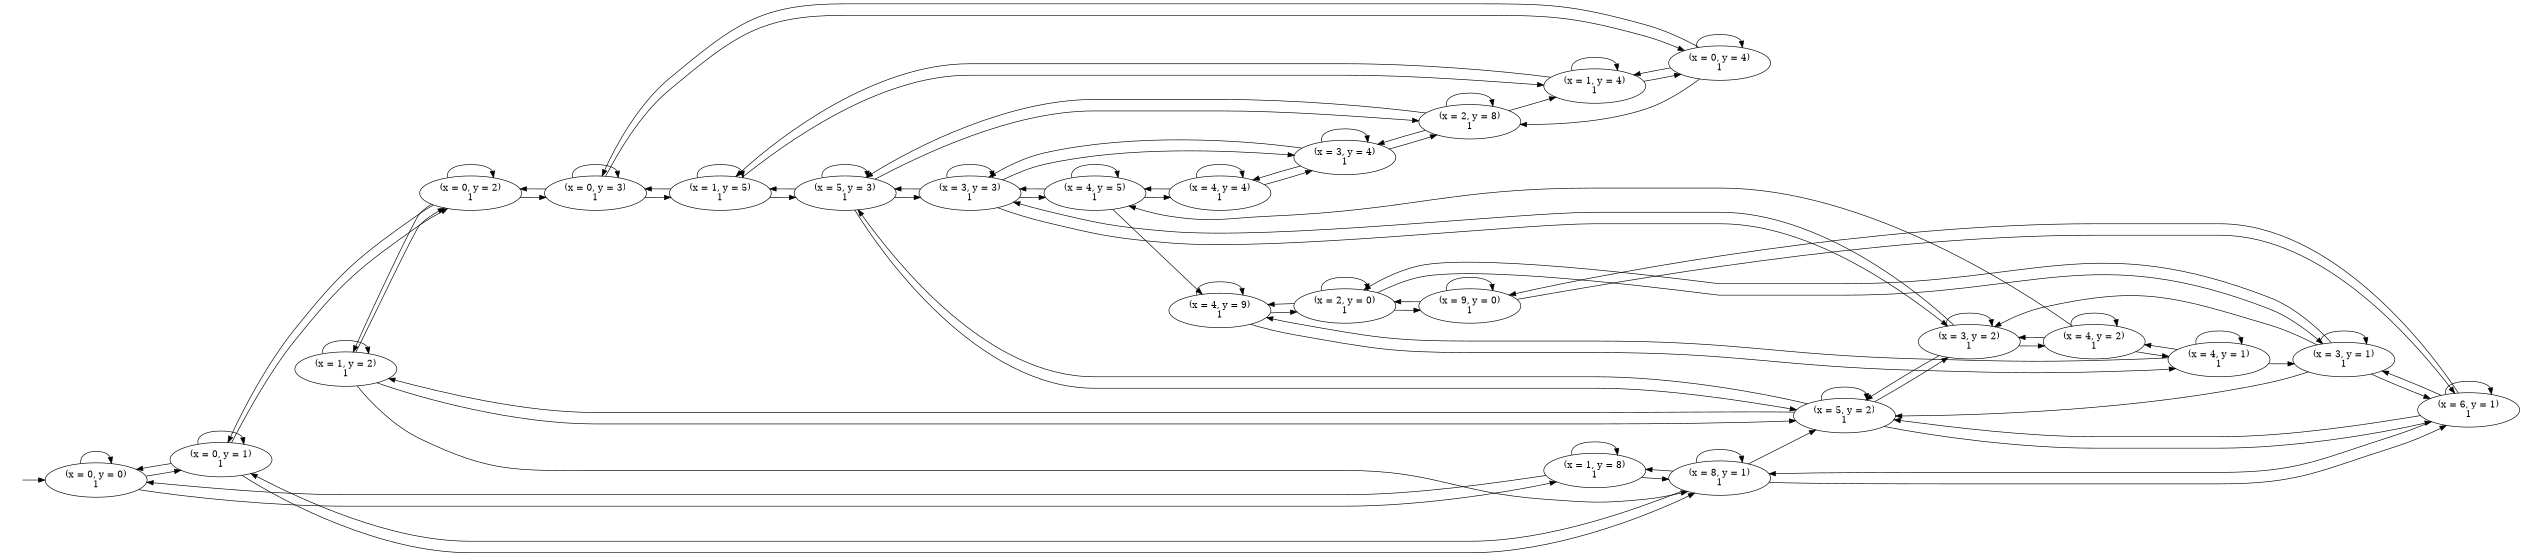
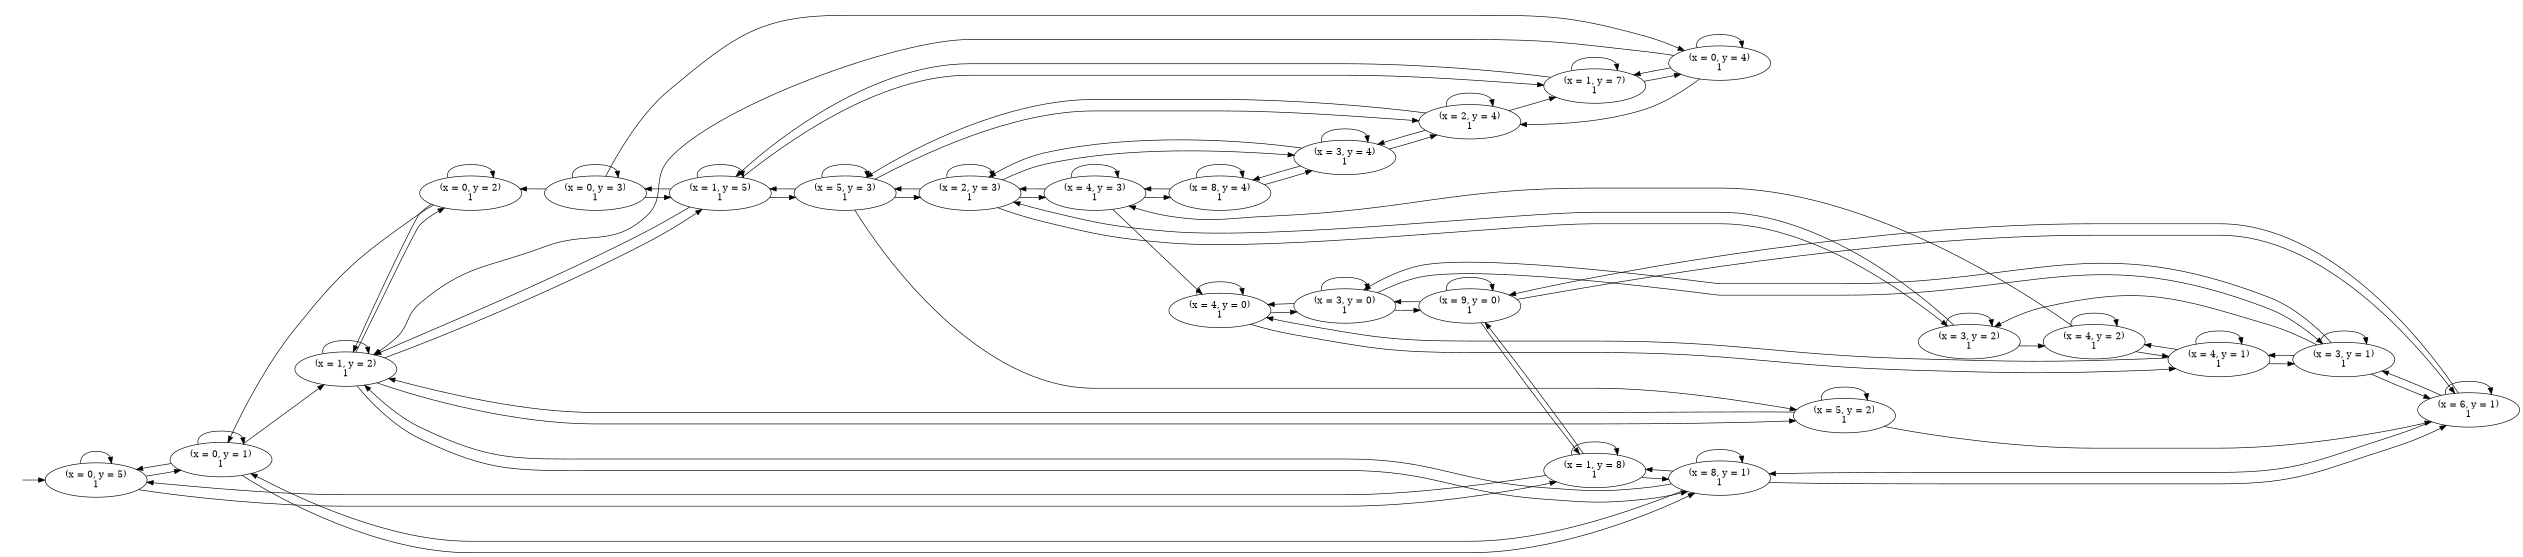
(1120, 4) -> (972, 40)
(1595, 86) -> (1595, 86)
(1470, 122) -> (1470, 122)
(970, 193) -> (970, 193)
(1095, 193) -> (1095, 193)
(1220, 193) -> (1220, 193)
(530, 197) -> none
none -> (537, 284)
none -> (544, 292)
(1345, 306) -> (1345, 306)
(1220, 310) -> (1220, 310)
(319, 311) -> (281, 416)
(2035, 337) -> none
(1905, 376) -> none
(1305, 377) -> none
(1909, 382) -> none
none -> (1525, 383)
none -> (1539, 393)
(2107, 406) -> (2285, 355)
(2161, 437) -> none
(1779, 448) -> (1013, 459)
(96, 480) -> (96, 480)
